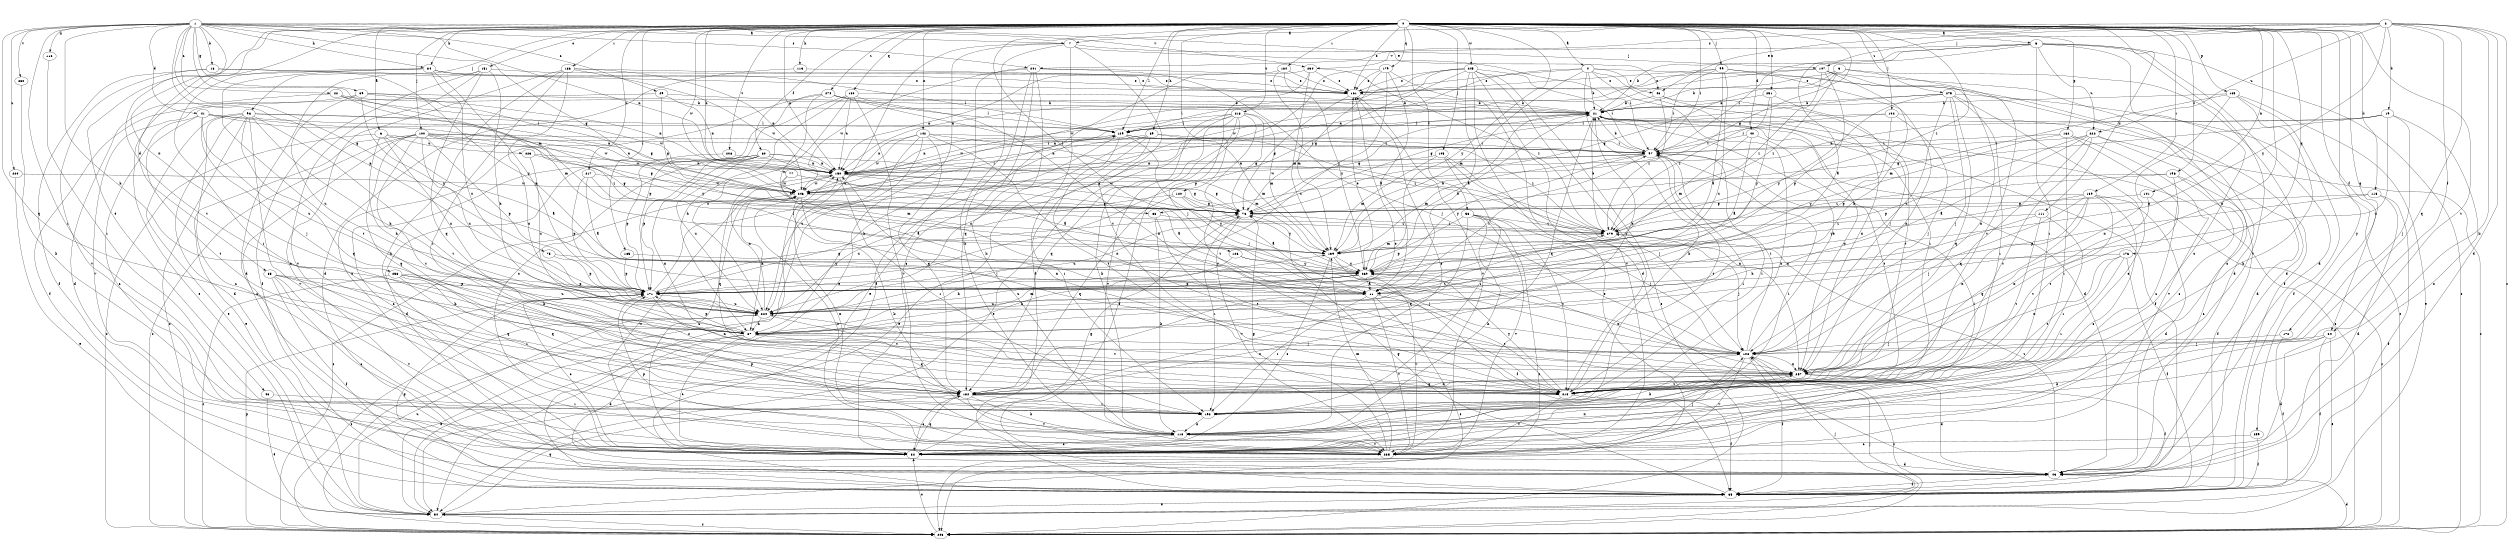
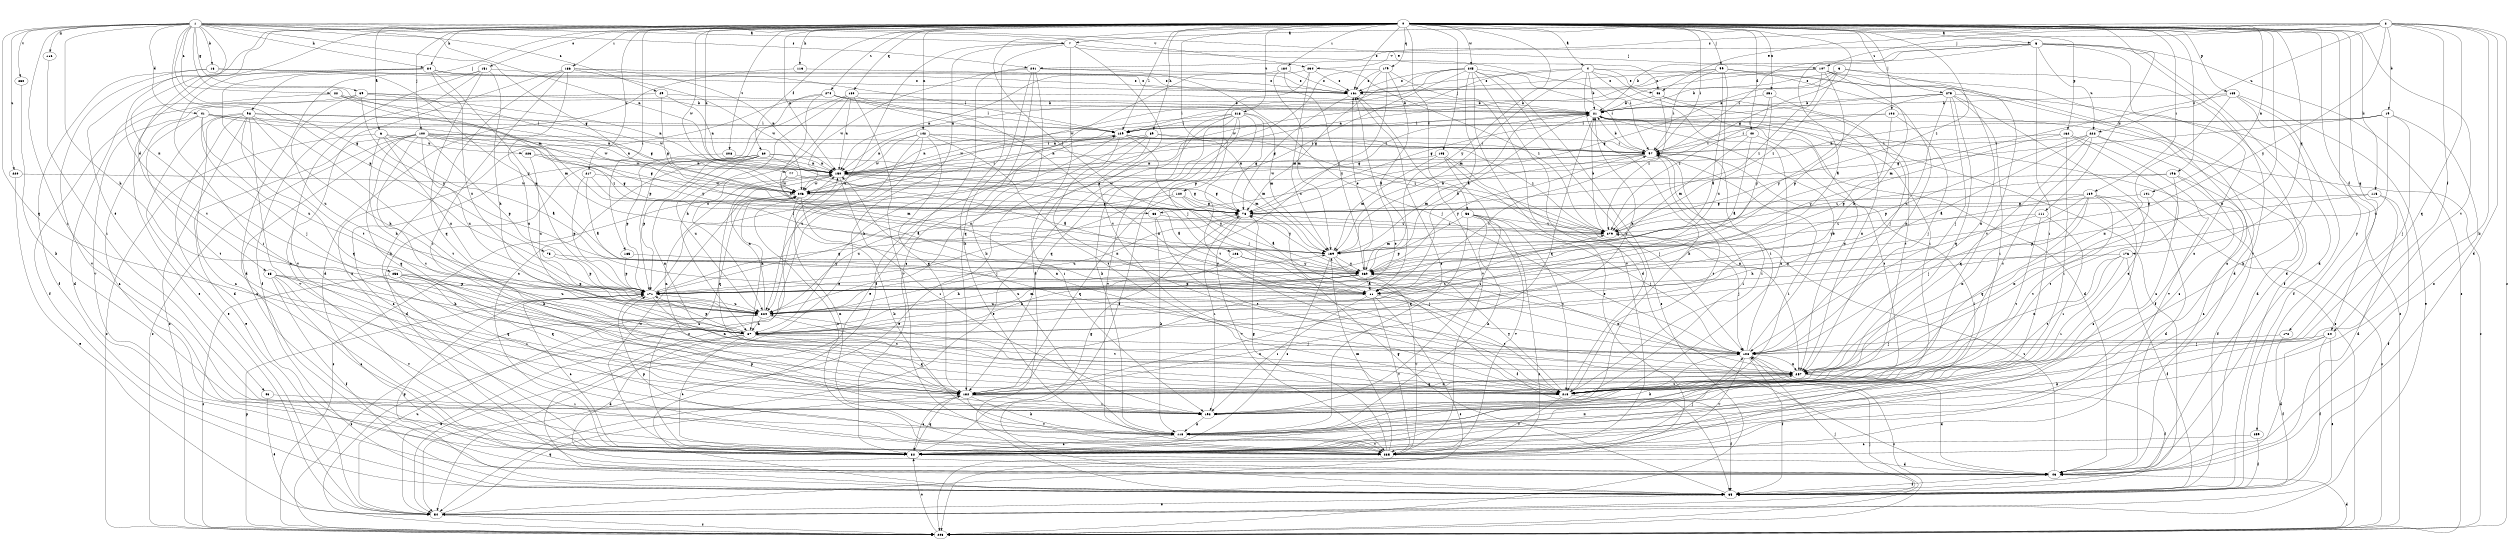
none -> (744, 347)
